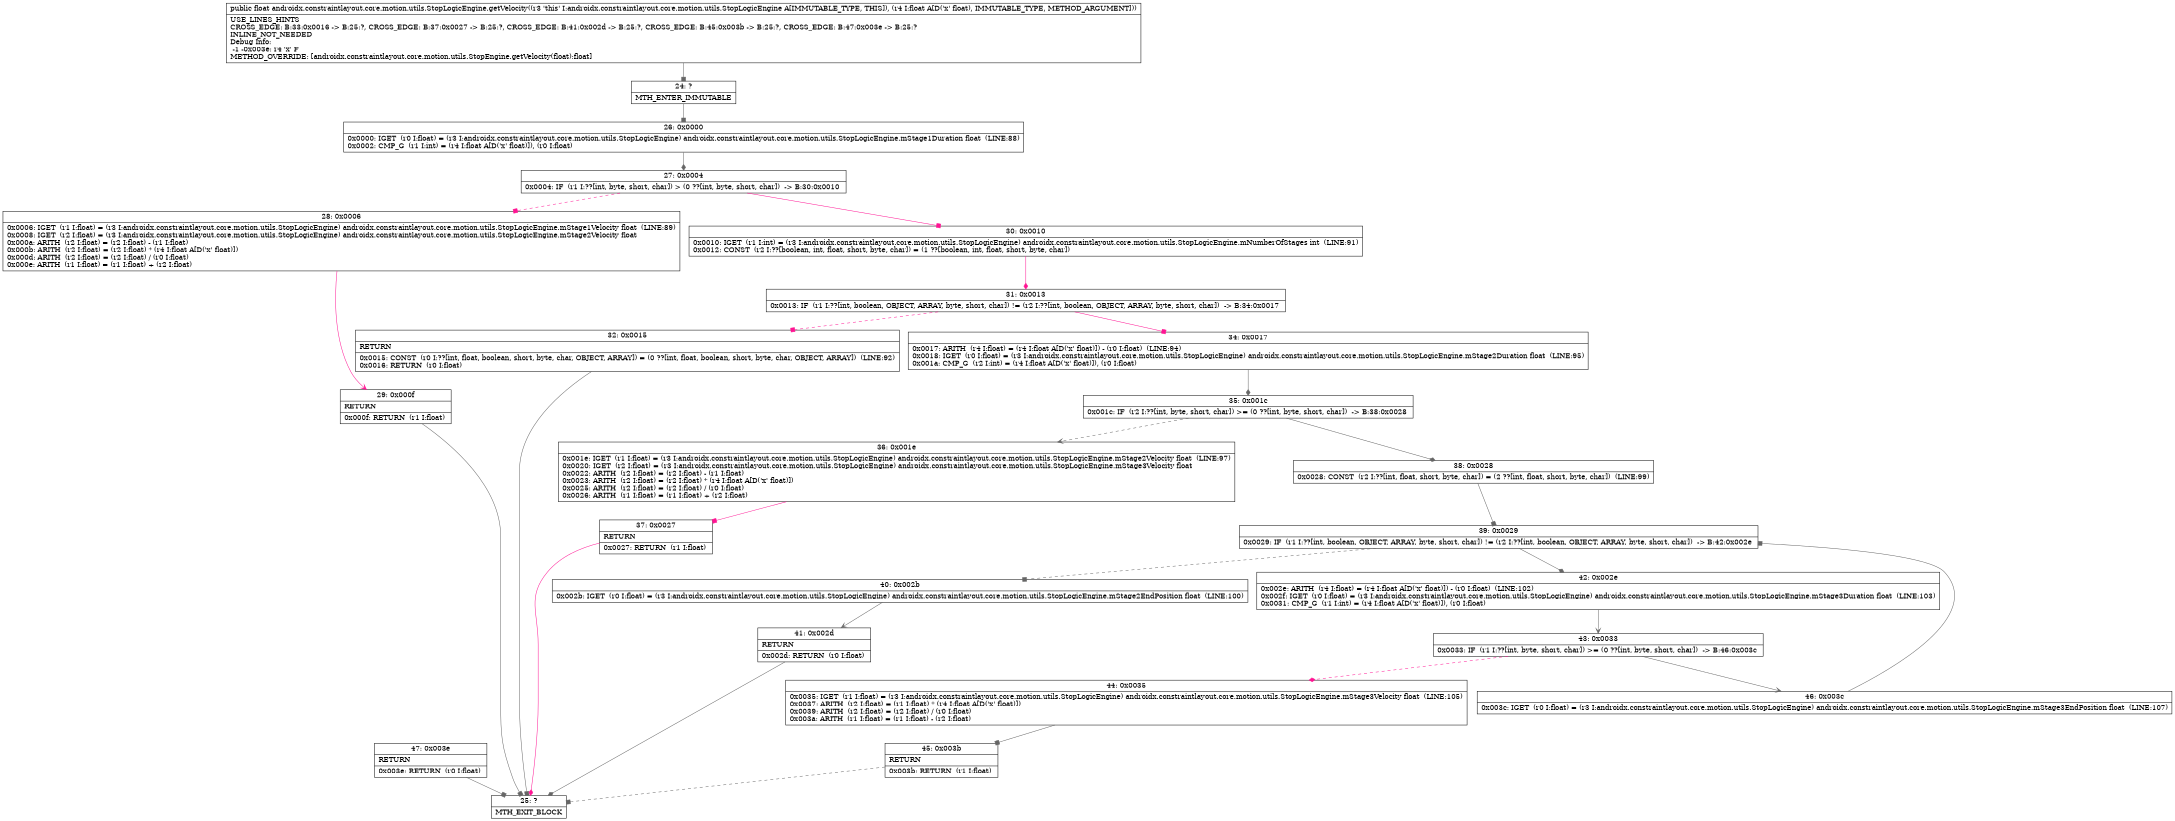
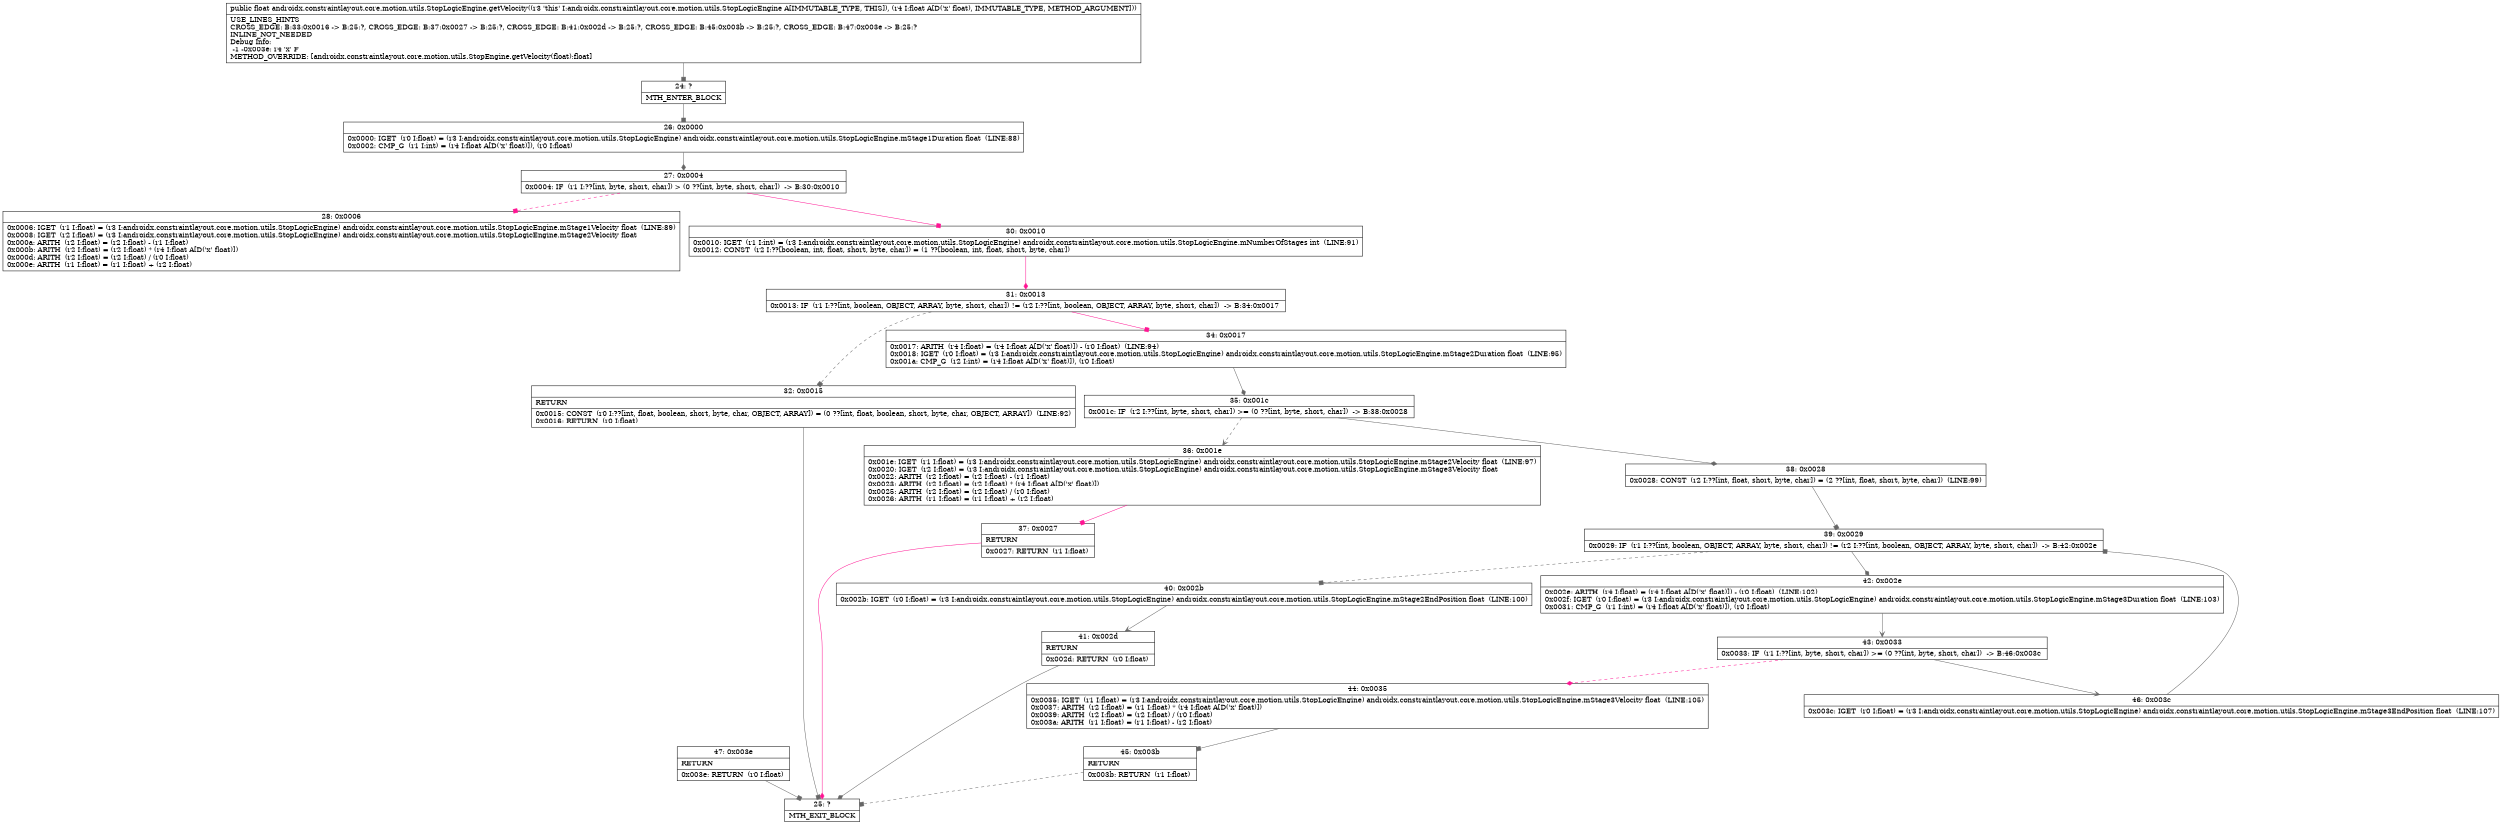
(684, 98) -> (684, 98)
(867, 321) -> (870, 337)
(396, 407) -> none
